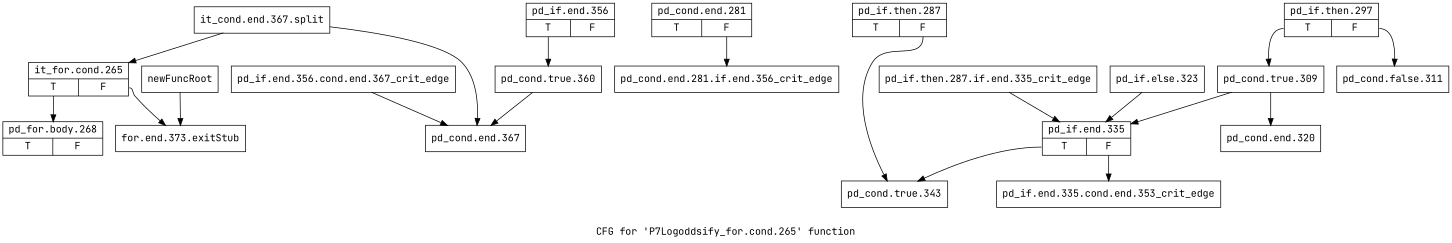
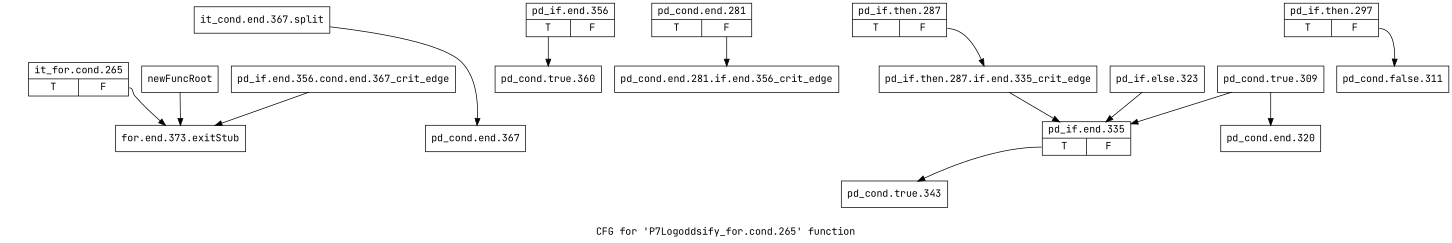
(1271, 40) -> none
(179, 47) -> none
(864, 88) -> (968, 39)
(406, 107) -> (265, 108)
(515, 107) -> none
(53, 138) -> none
(1109, 194) -> none
